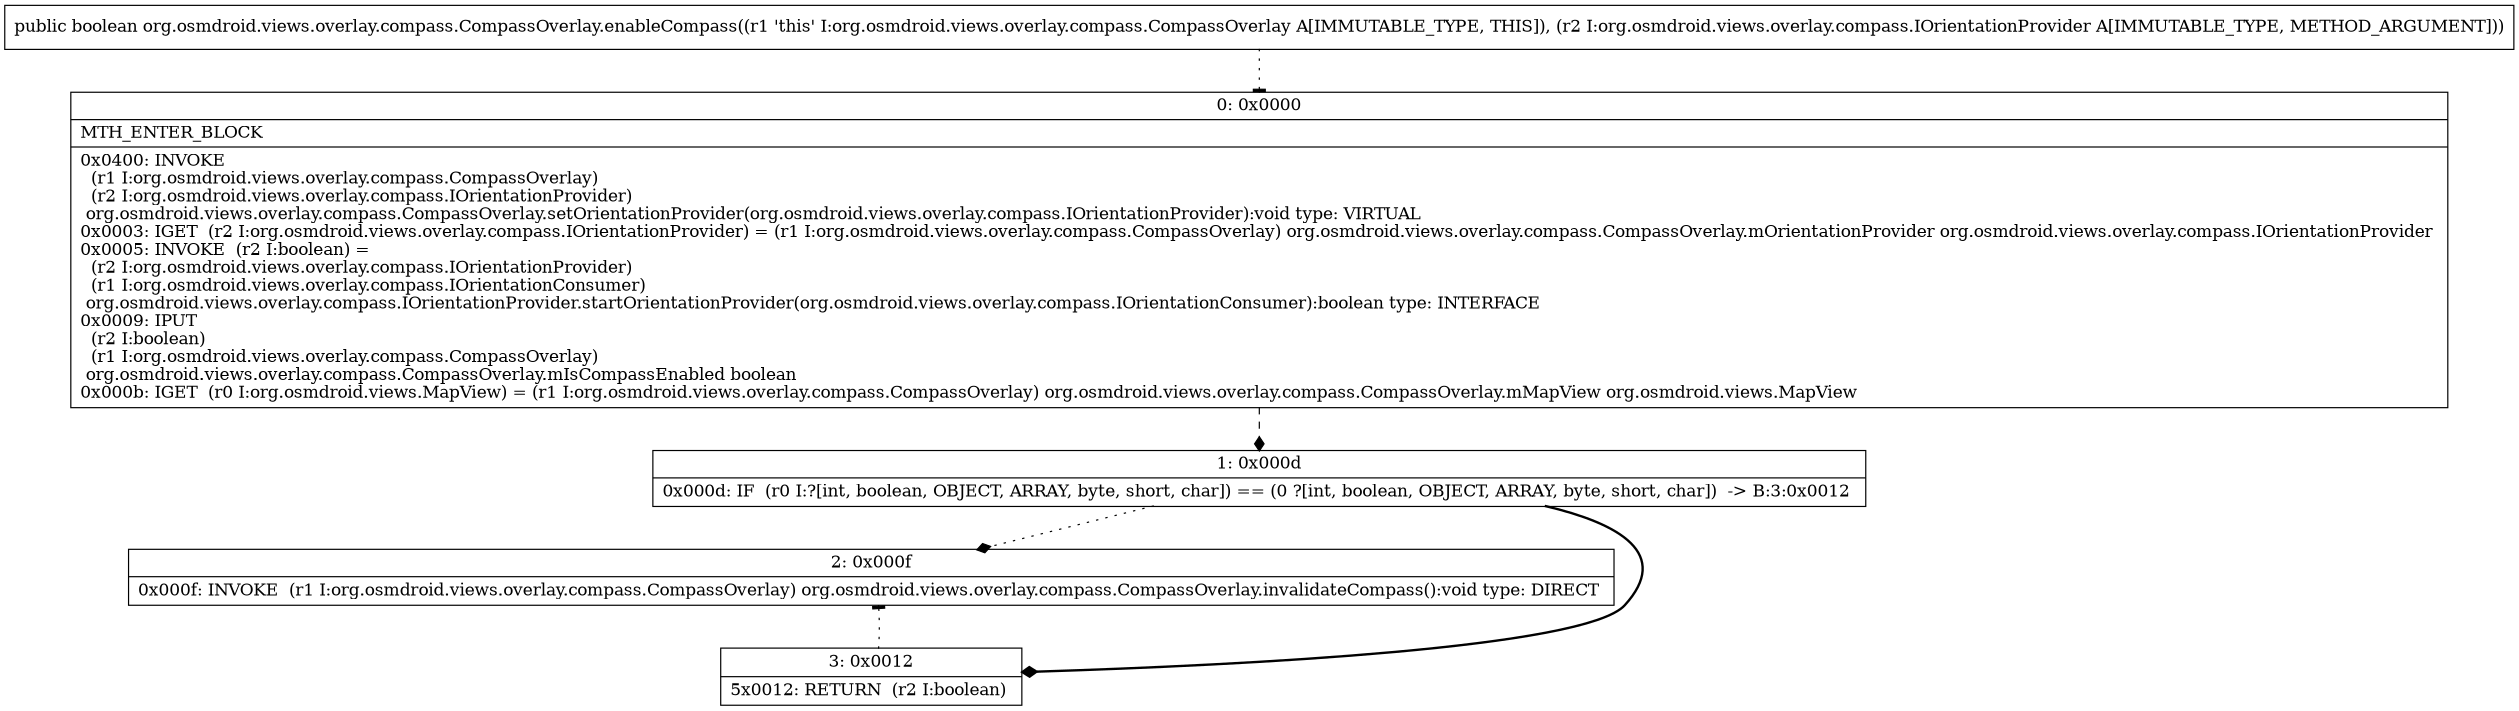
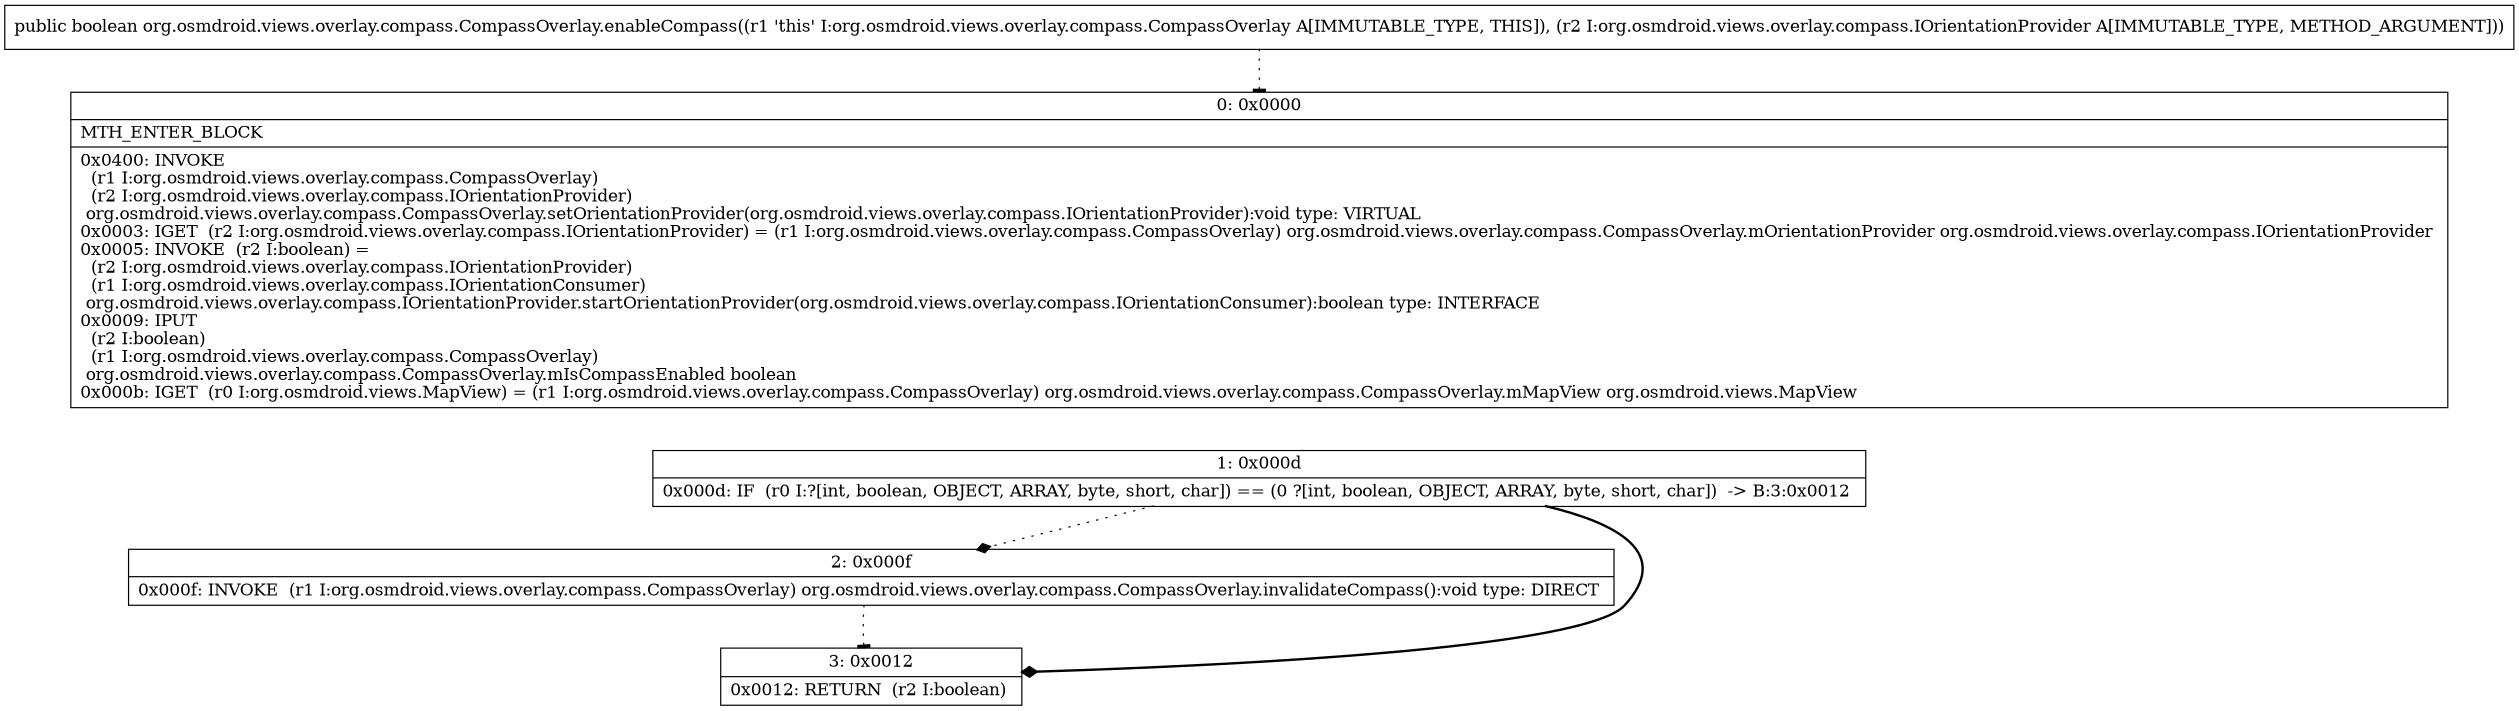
(1259, 422) -> none
(879, 630) -> (863, 624)
(871, 690) -> (871, 690)
